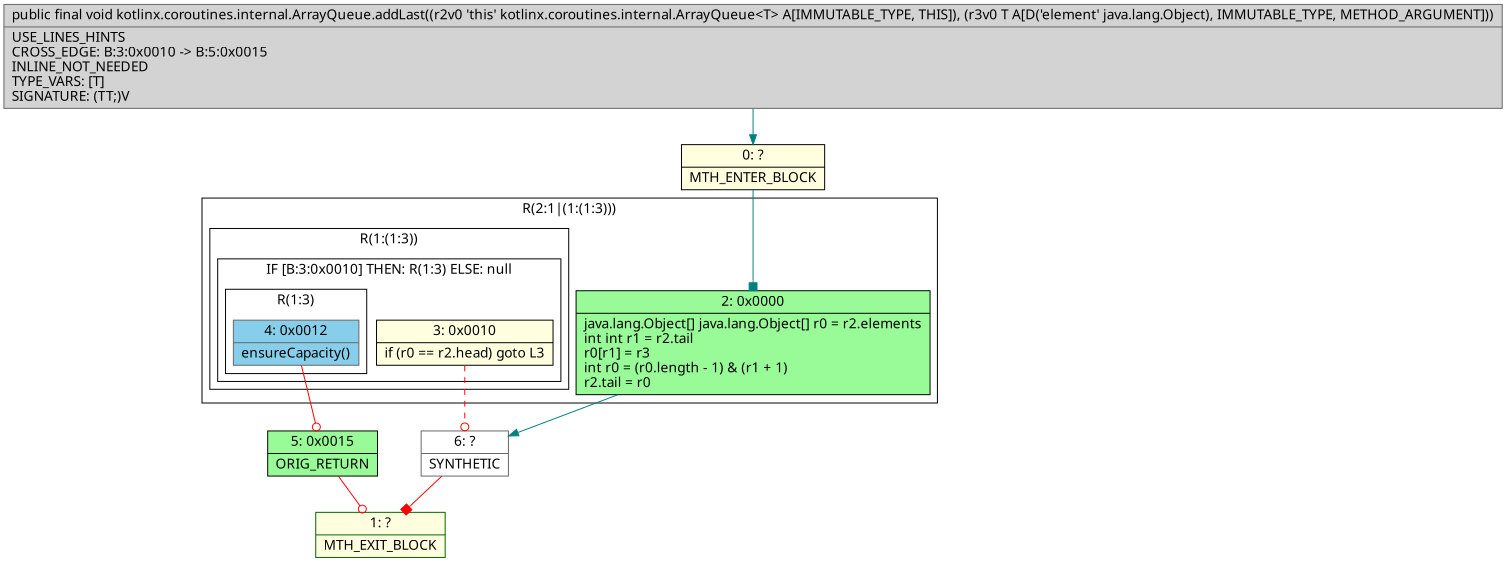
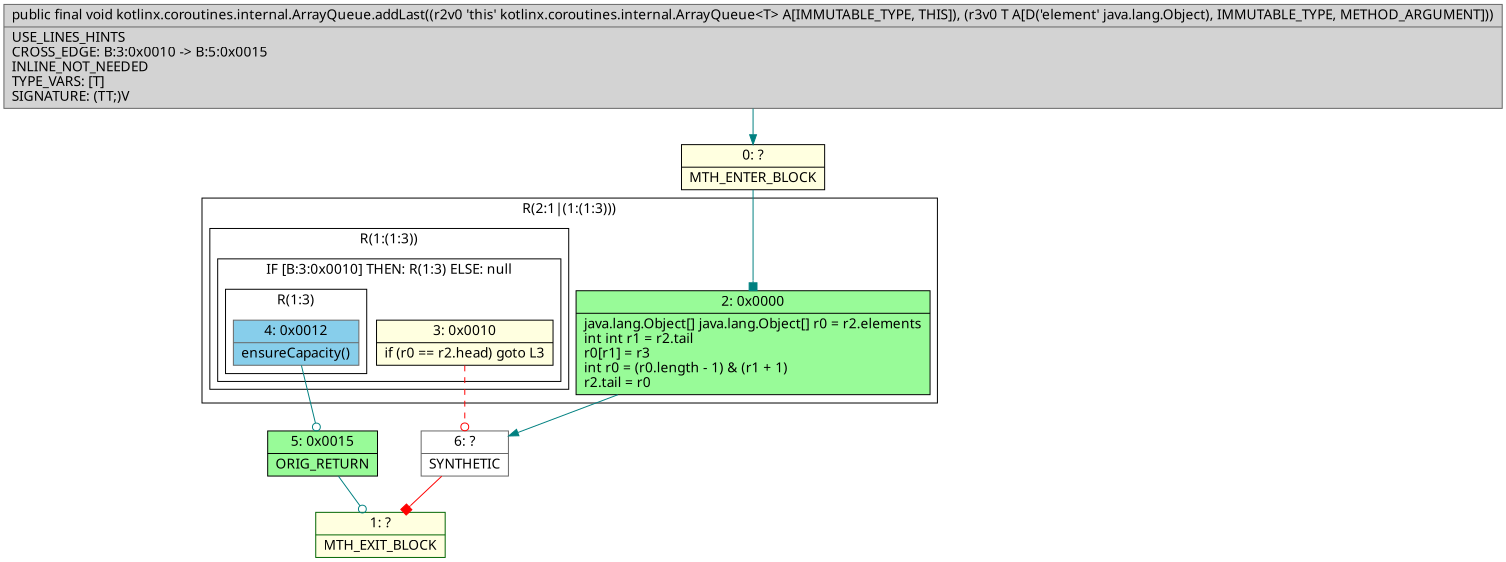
(309, 396) -> (309, 396)
(349, 491) -> (349, 491)
